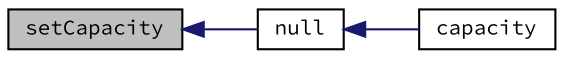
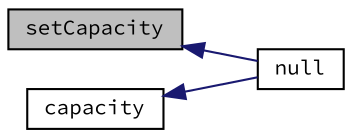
(392, 29) -> (221, 85)
